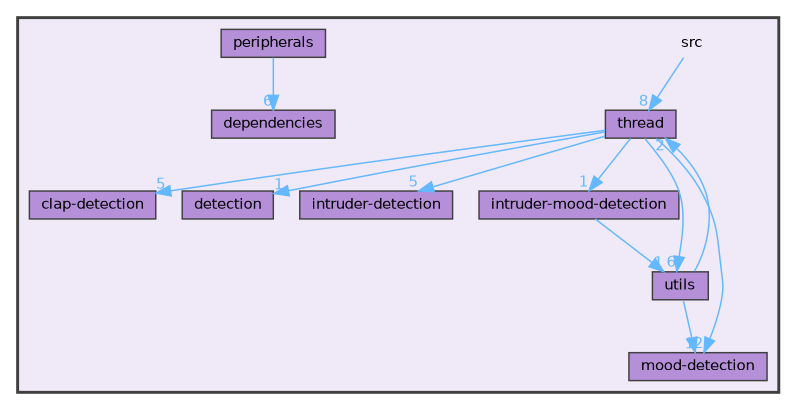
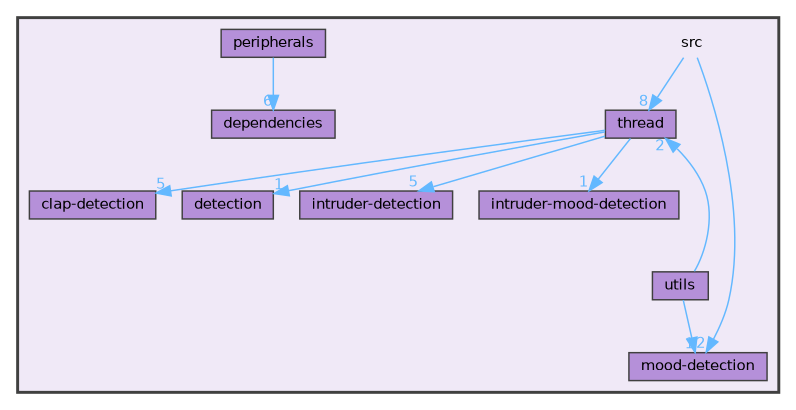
(679, 193) -> none
(717, 235) -> (732, 198)
(624, 241) -> none
